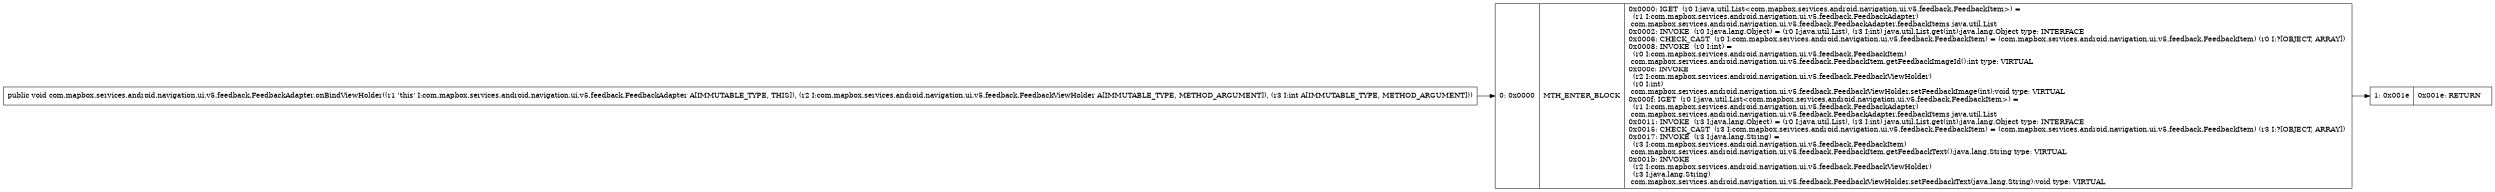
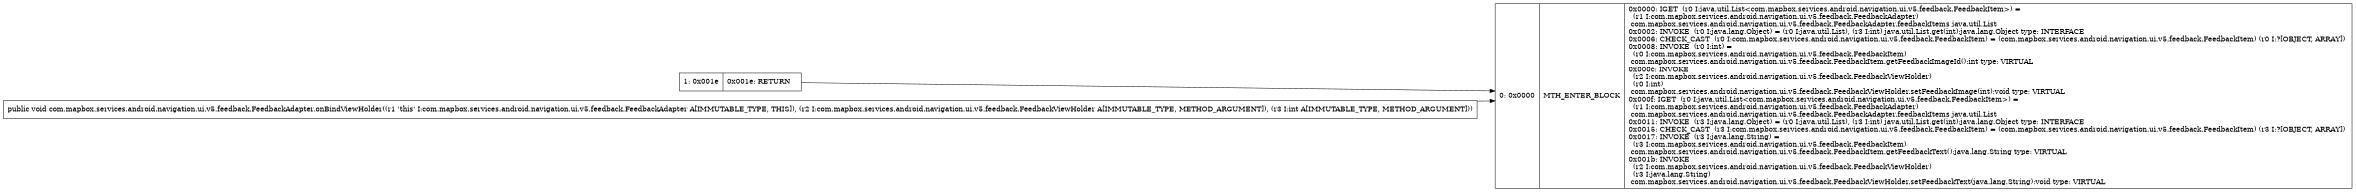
(2358, 96) -> (1146, 87)
